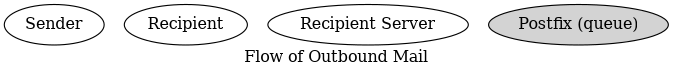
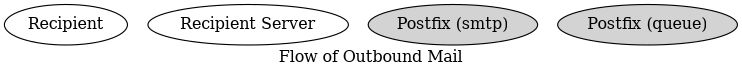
(54, 25) -> none
none -> (453, 25)
